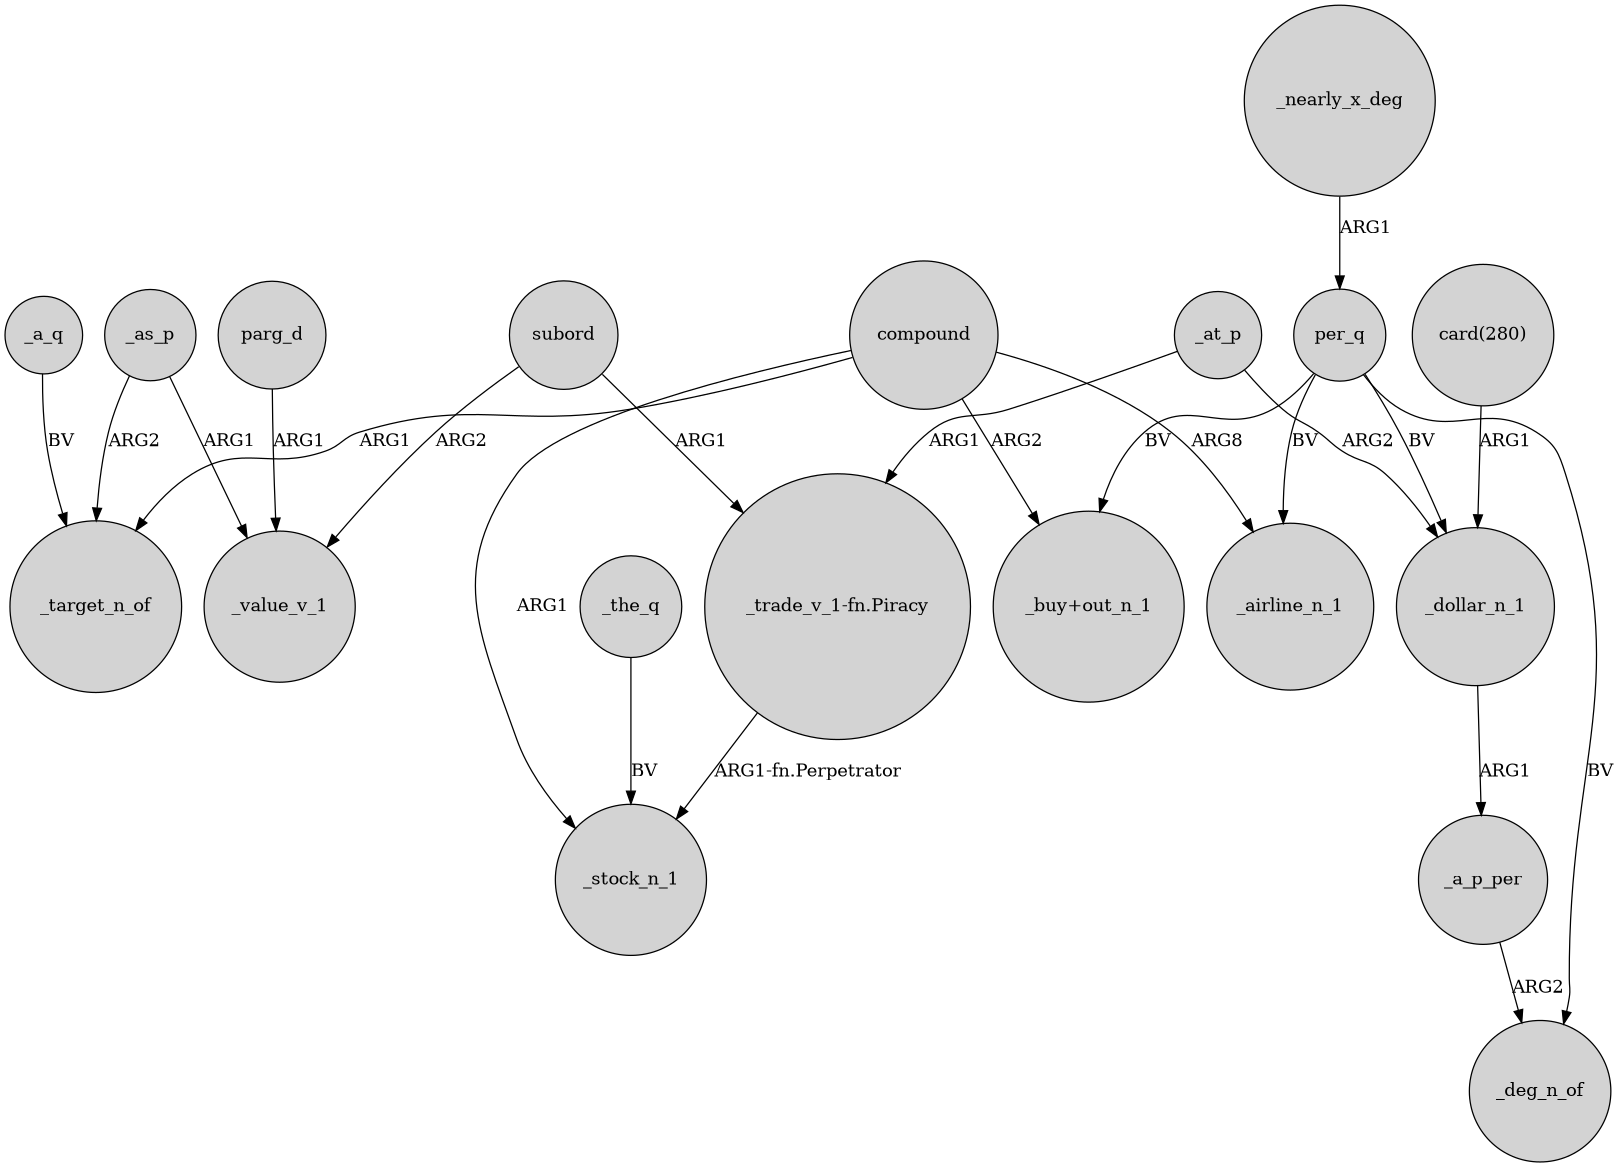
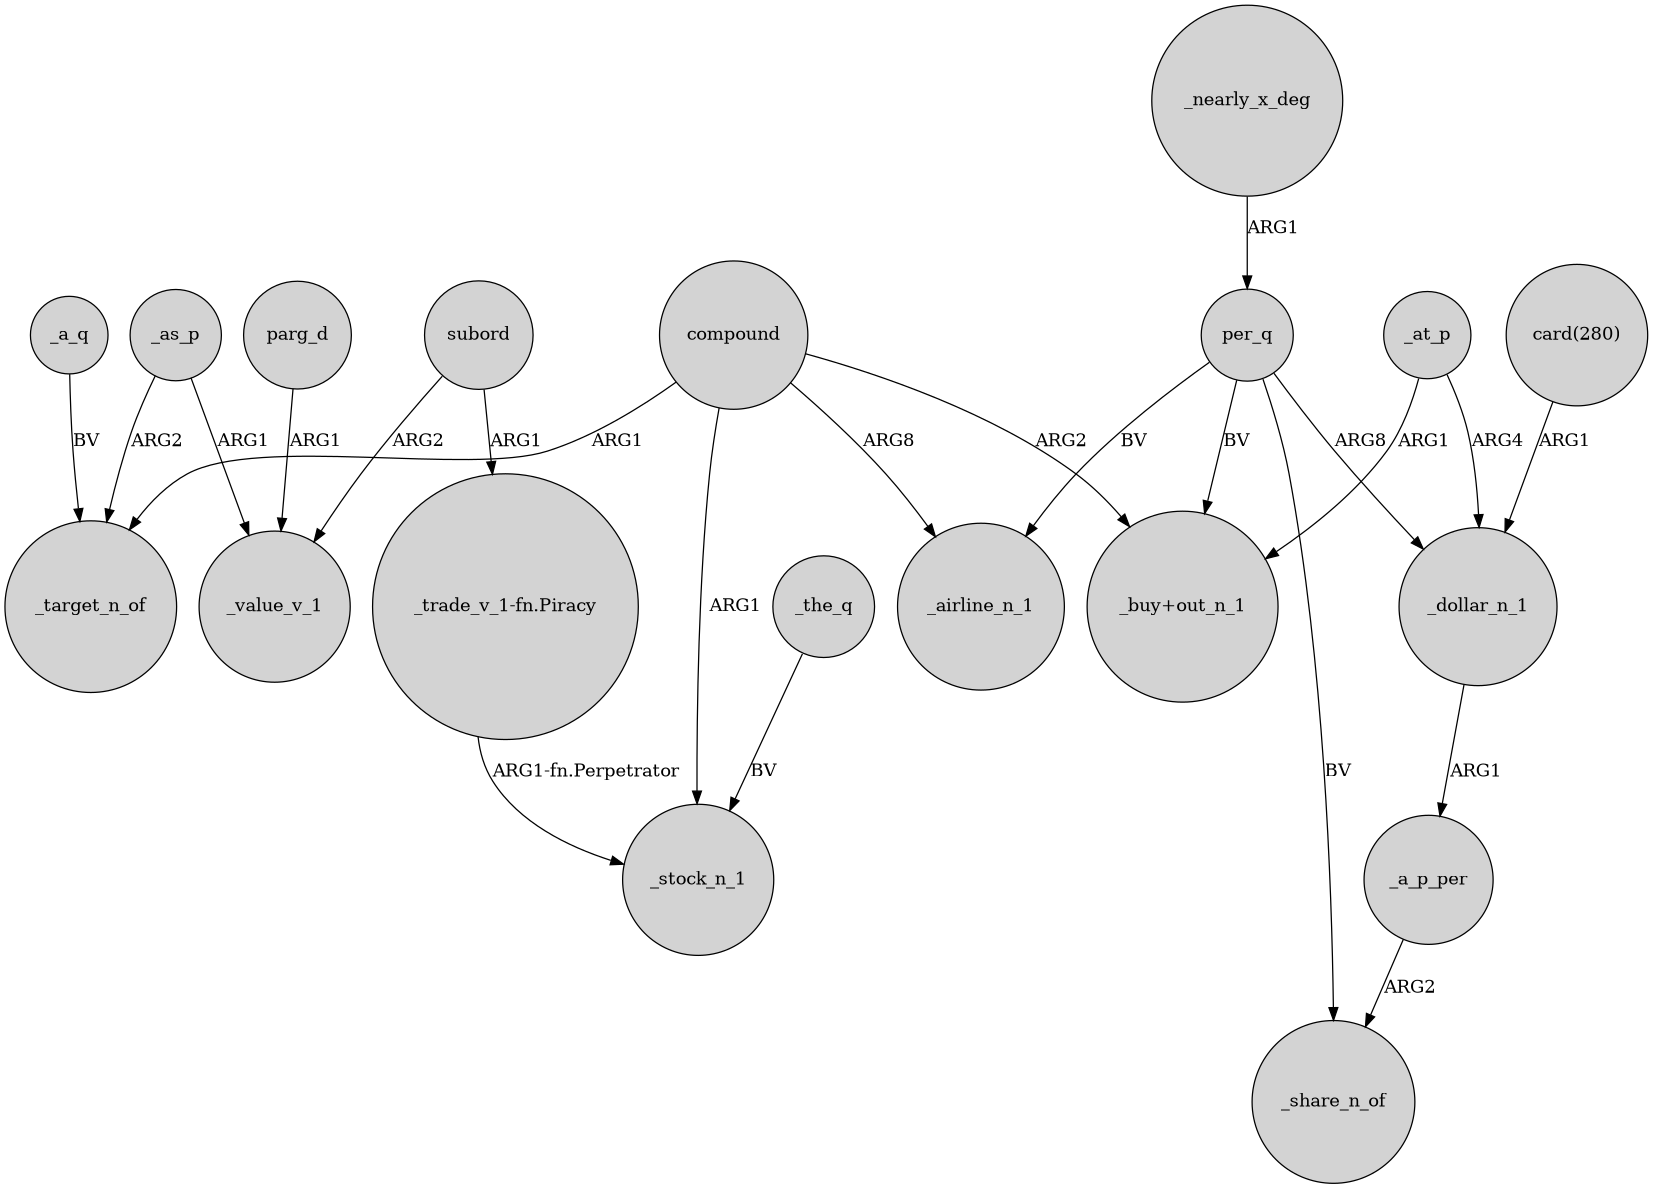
(1028, 403) -> (1368, 474)
(1368, 442) -> (1498, 442)
(1421, 442) -> (1361, 442)
(1540, 1091) -> (1333, 1102)
